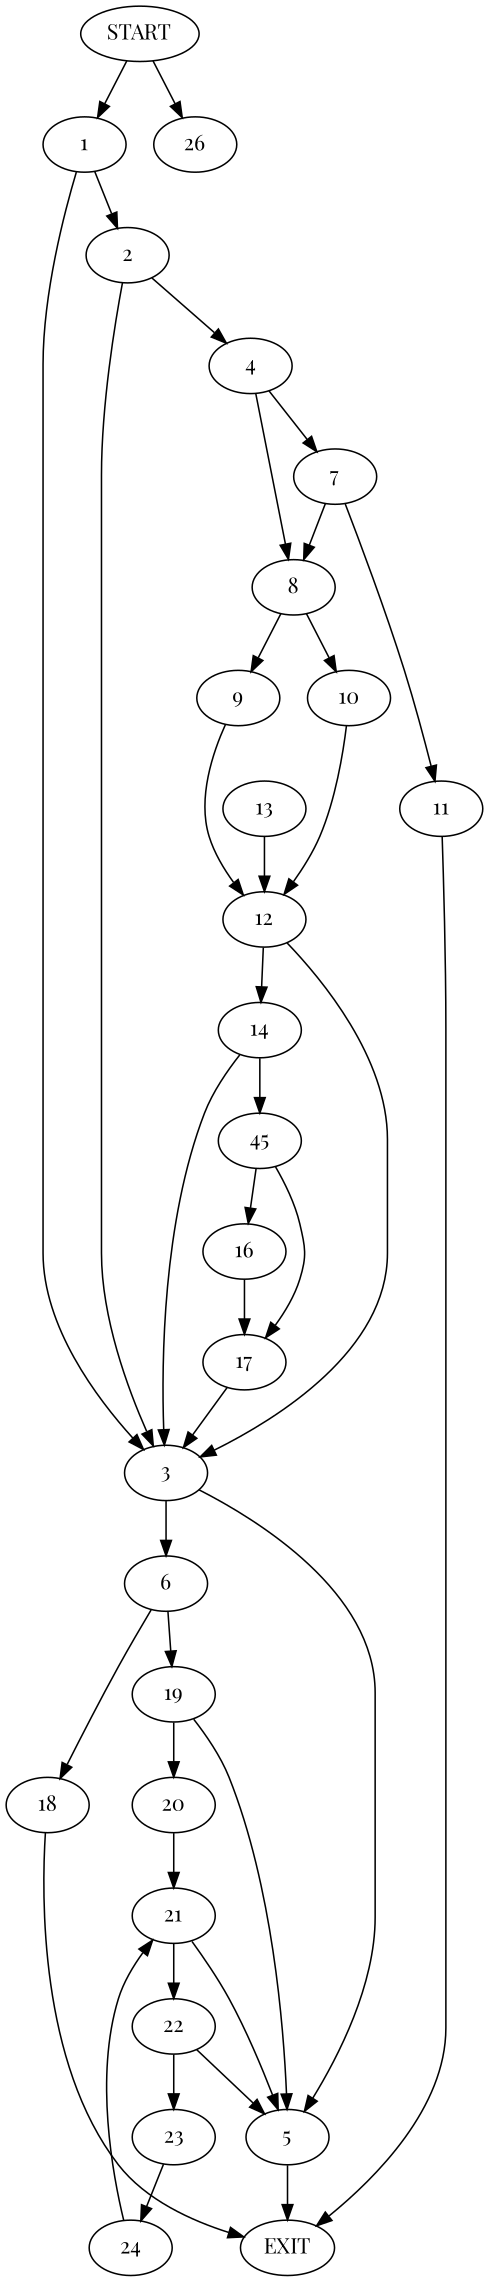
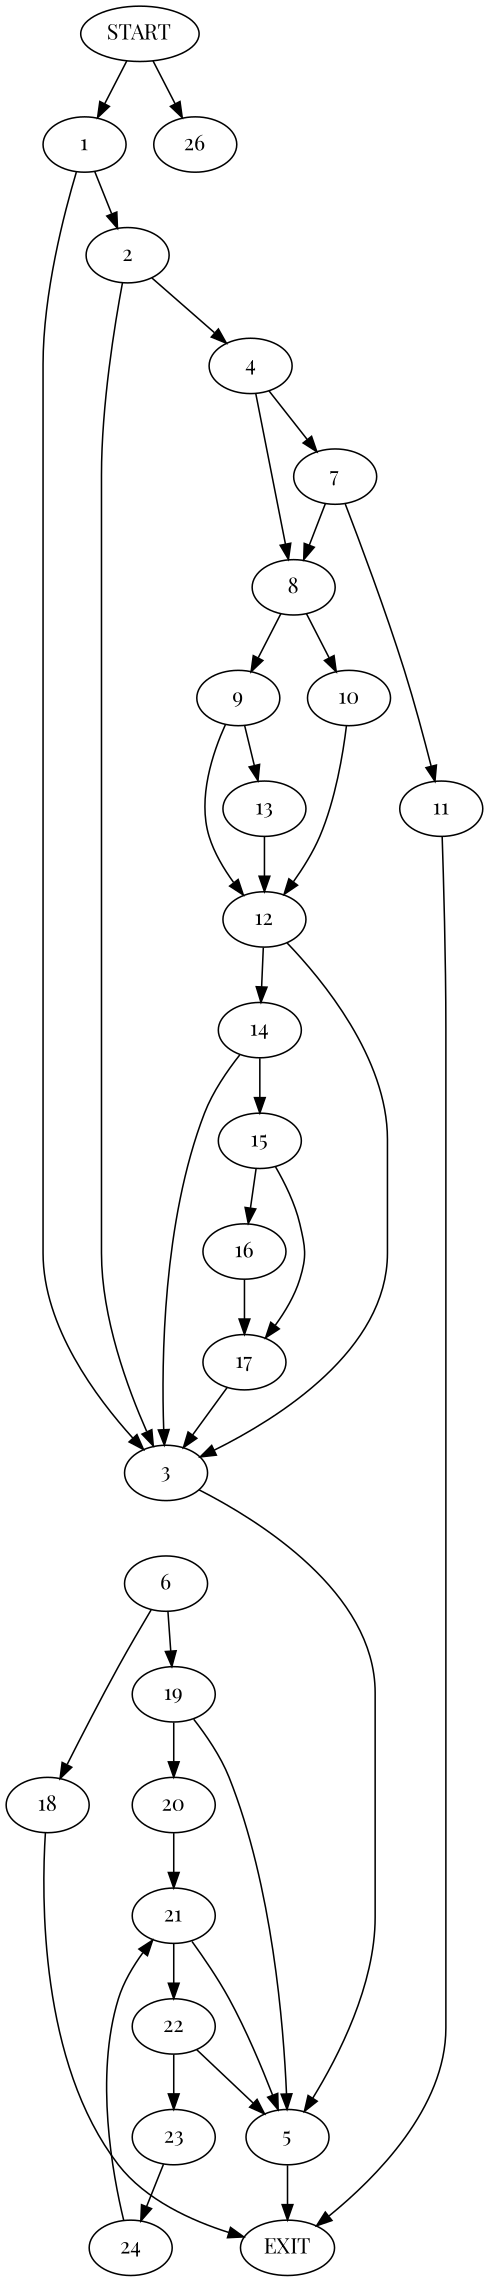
none -> (249, 746)
(260, 1141) -> (260, 1141)
(166, 1521) -> none
